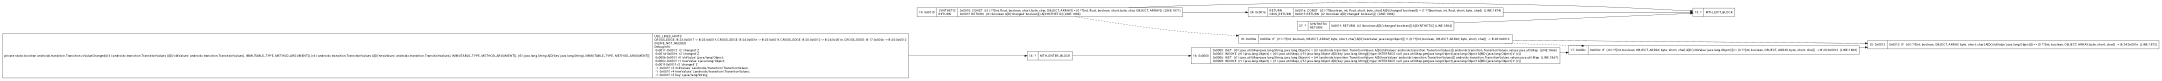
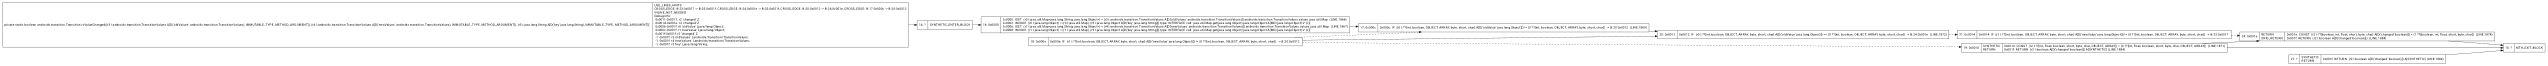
(1156, 29) -> (1631, 45)
none -> (2094, 35)
(1055, 56) -> (950, 25)
